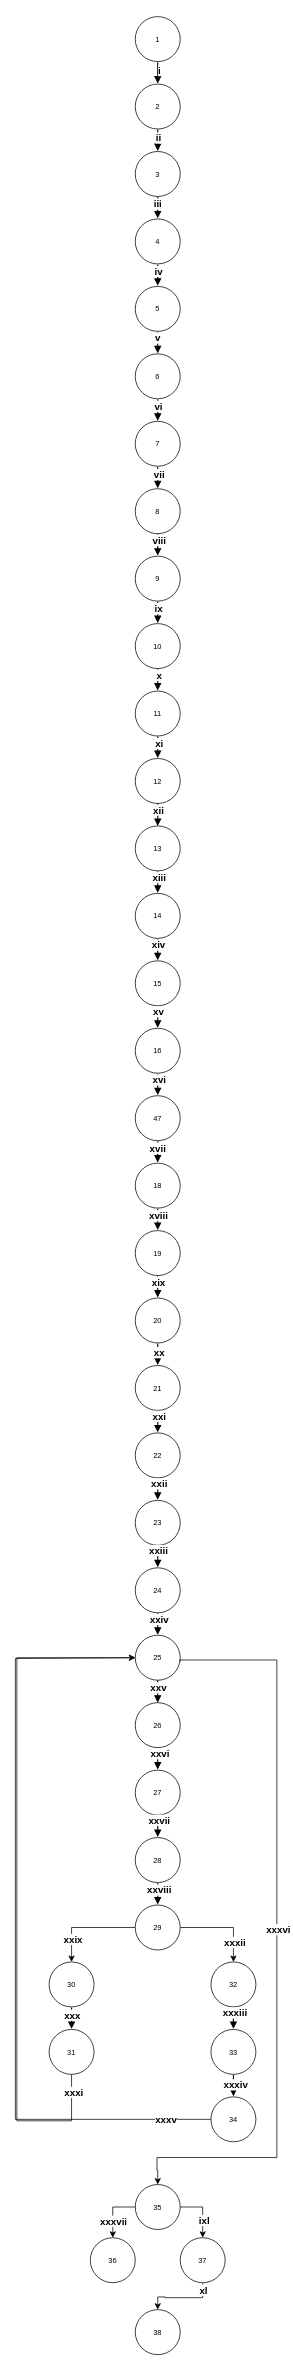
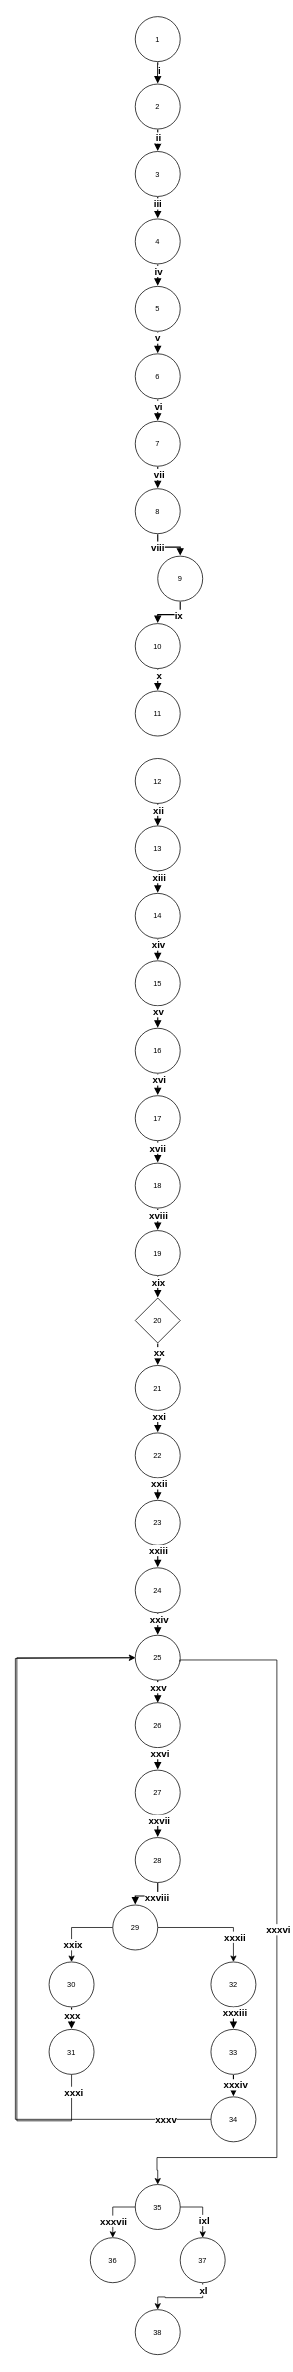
(158, 578) -> (180, 578)
(158, 743) -> none
(158, 1118) -> (158, 1118)
(158, 1320) -> (158, 1320)
(158, 1928) -> (135, 1928)
